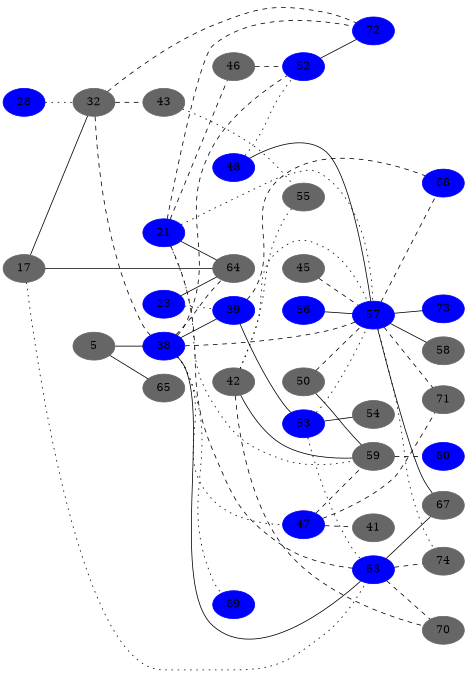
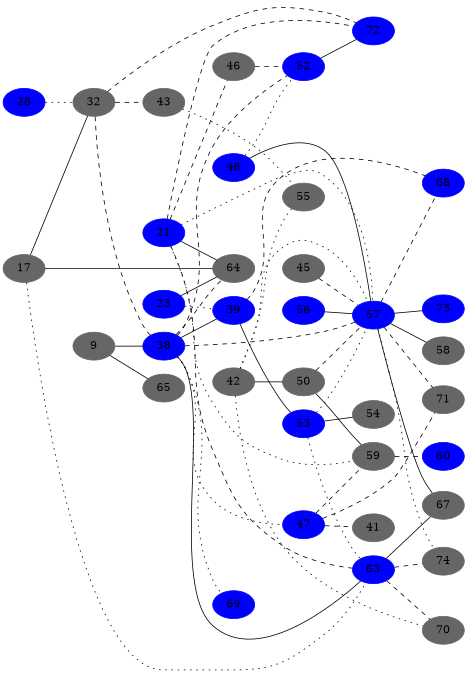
(94, 346) -> (94, 346)
(285, 446) -> (263, 382)
(275, 534) -> (275, 534)
